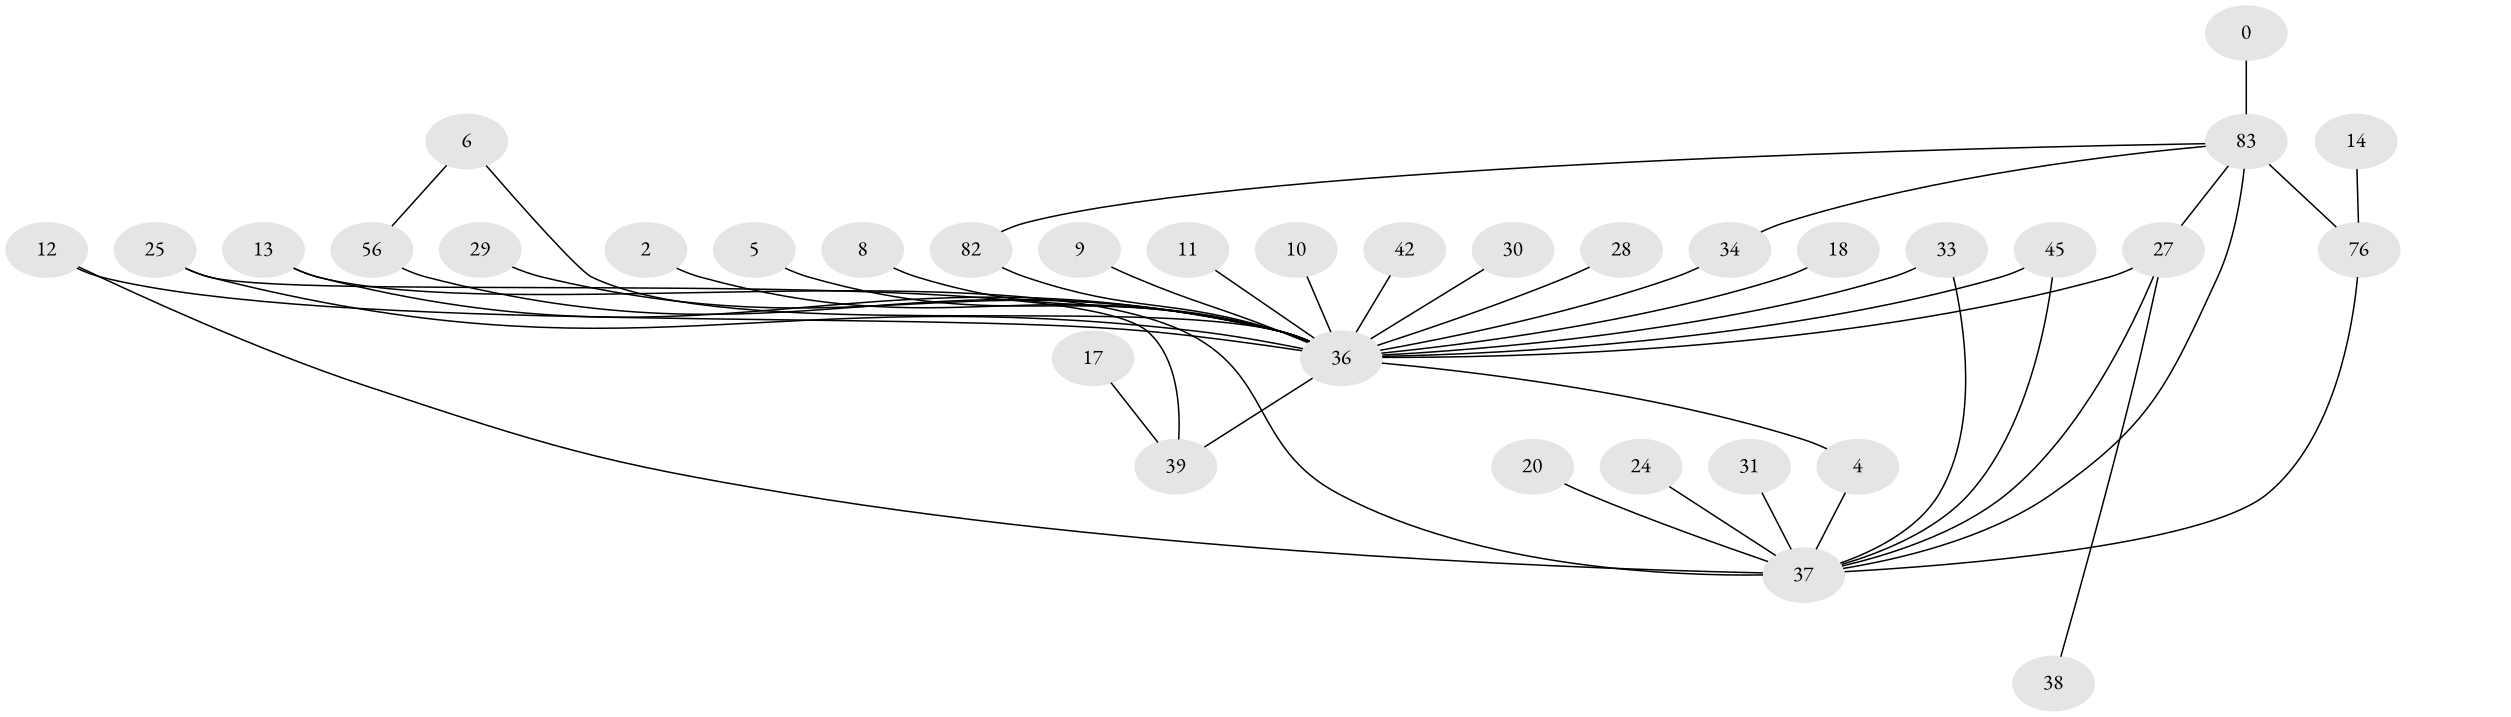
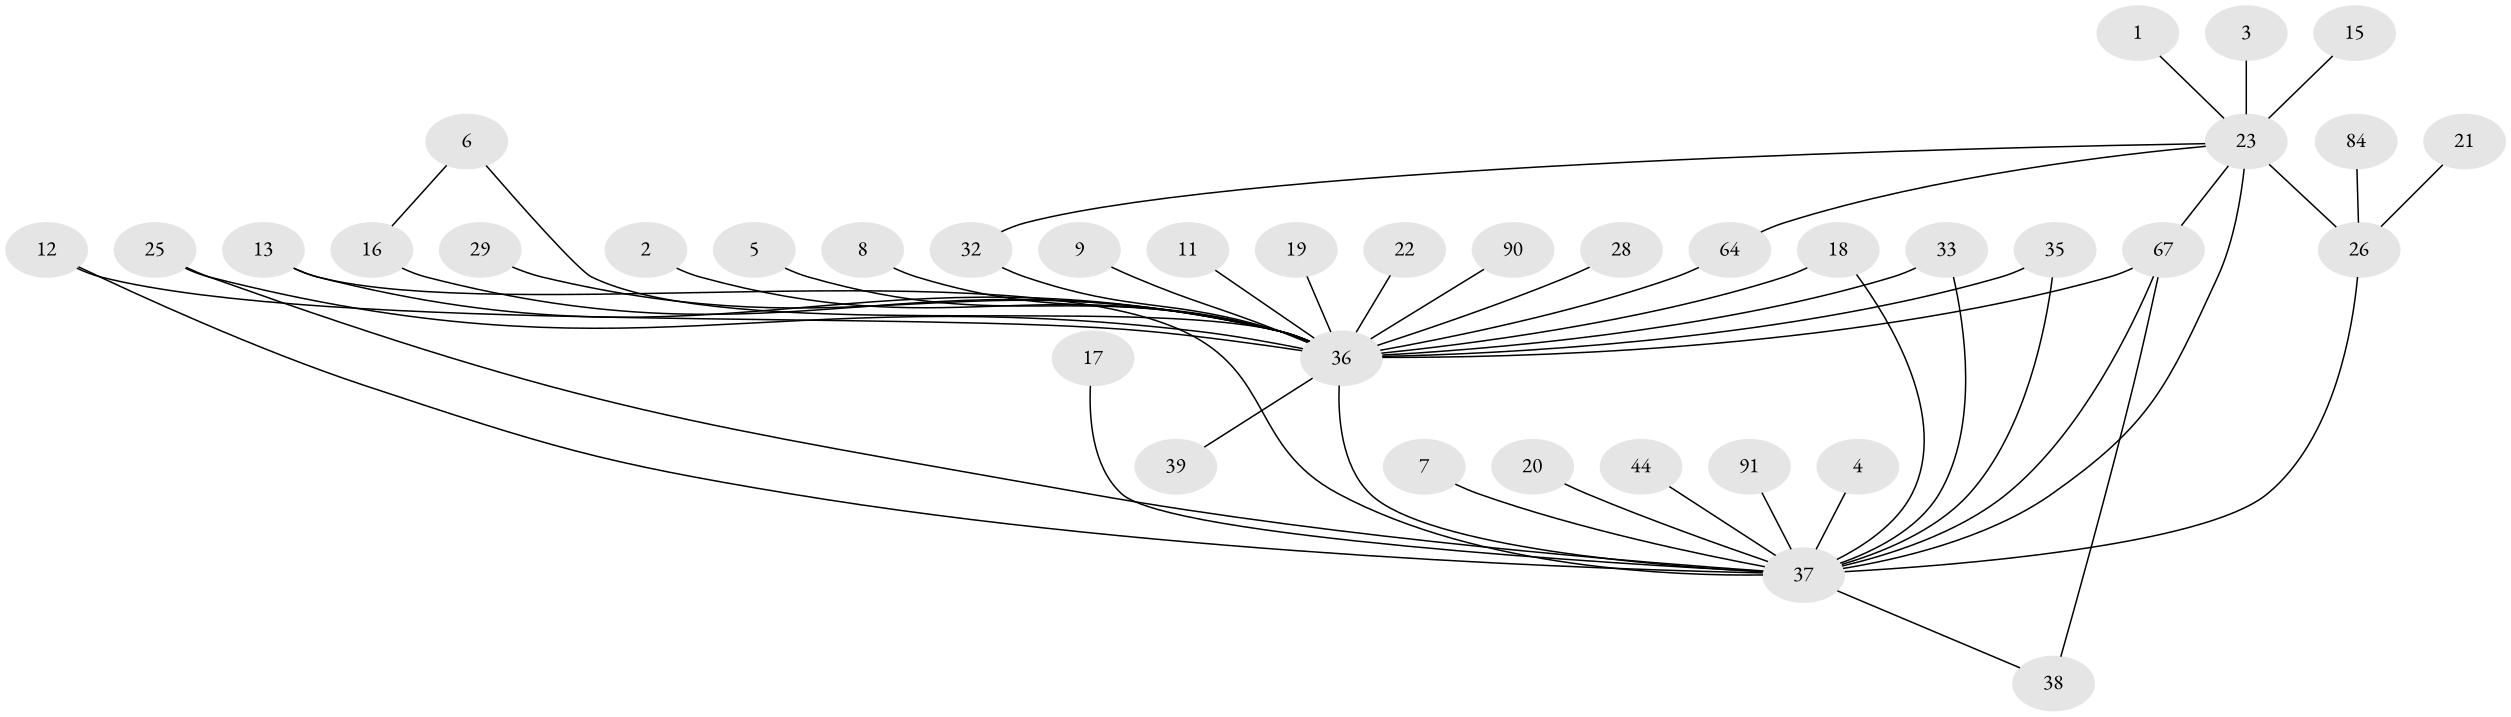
none -> (2138, 33)
(2246, 33) -> (2246, 33)
none -> (2355, 33)
(2246, 142) -> (2246, 142)
(2356, 142) -> (2356, 142)
none -> (2465, 142)
(372, 250) -> (372, 250)
(971, 250) -> (971, 250)
(1296, 250) -> (1296, 250)
(1405, 250) -> (1405, 250)
(1513, 250) -> (1513, 250)
(1730, 250) -> (1730, 250)
(2055, 250) -> (2055, 250)
(2163, 250) -> (2163, 250)
(2359, 250) -> (2359, 250)
(726, 289) -> (964, 472)
(1607, 393) -> (1393, 509)
(1134, 413) -> (1382, 543)
none -> (1923, 428)
none -> (1424, 467)
(1641, 467) -> (1641, 467)
(1749, 467) -> (1749, 467)
none -> (1929, 629)
